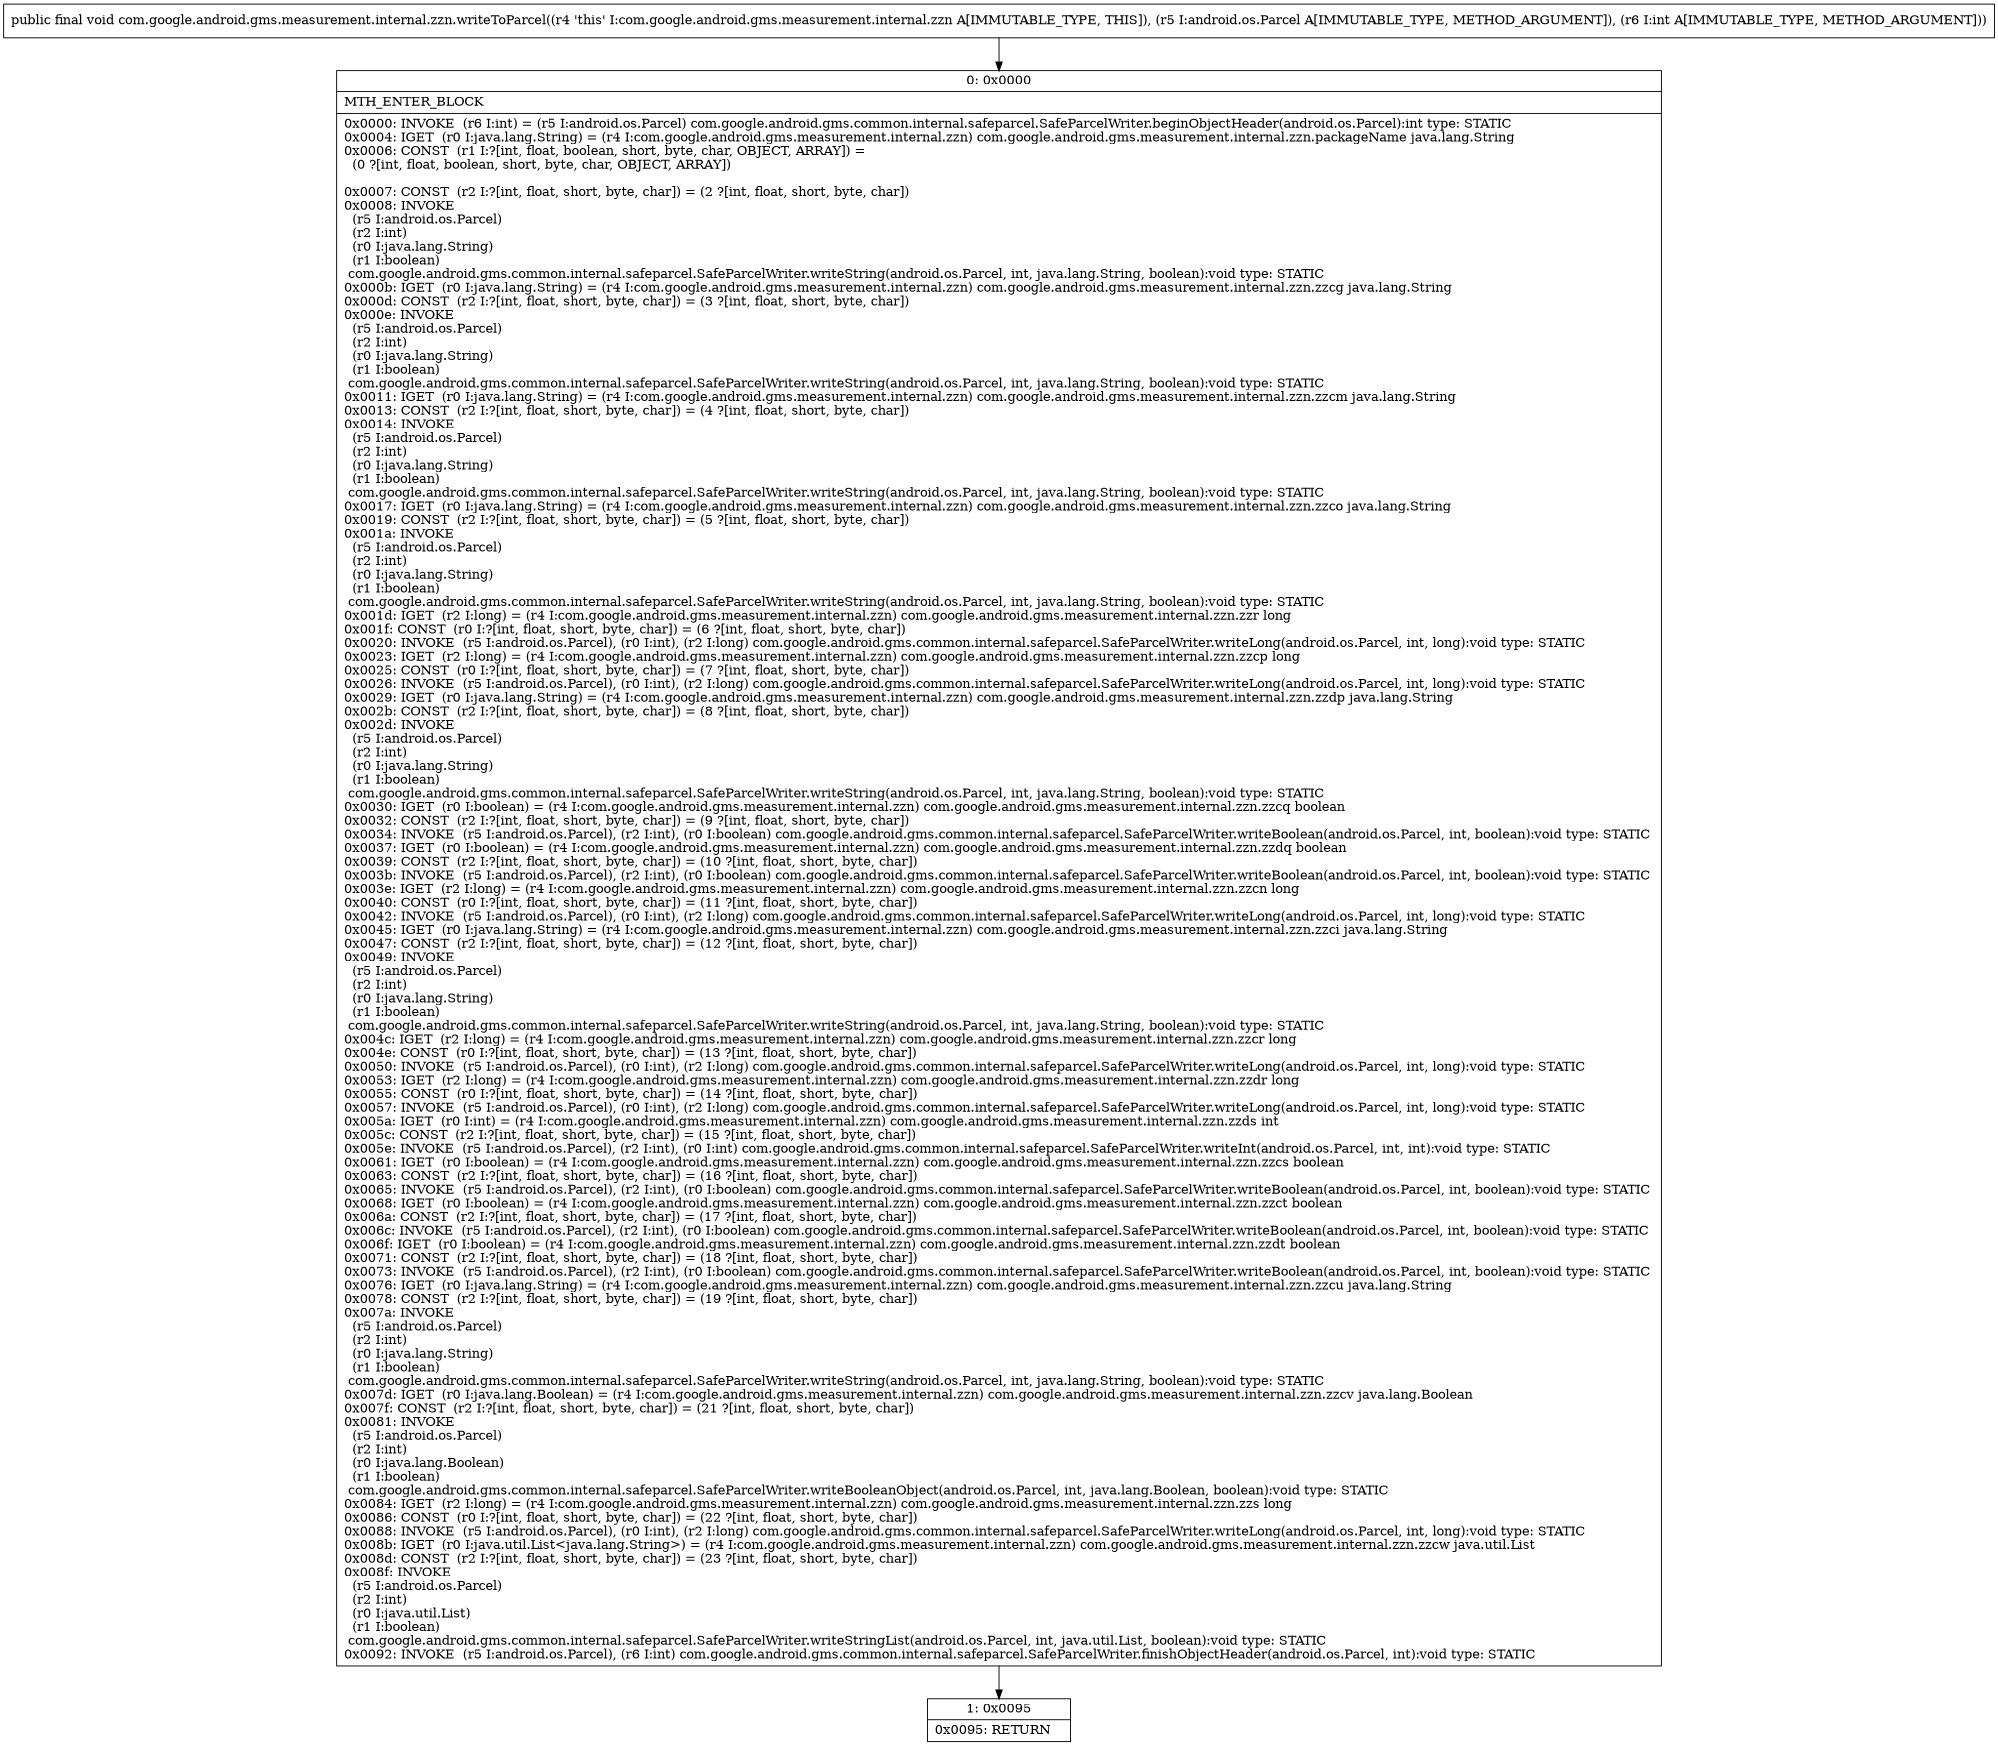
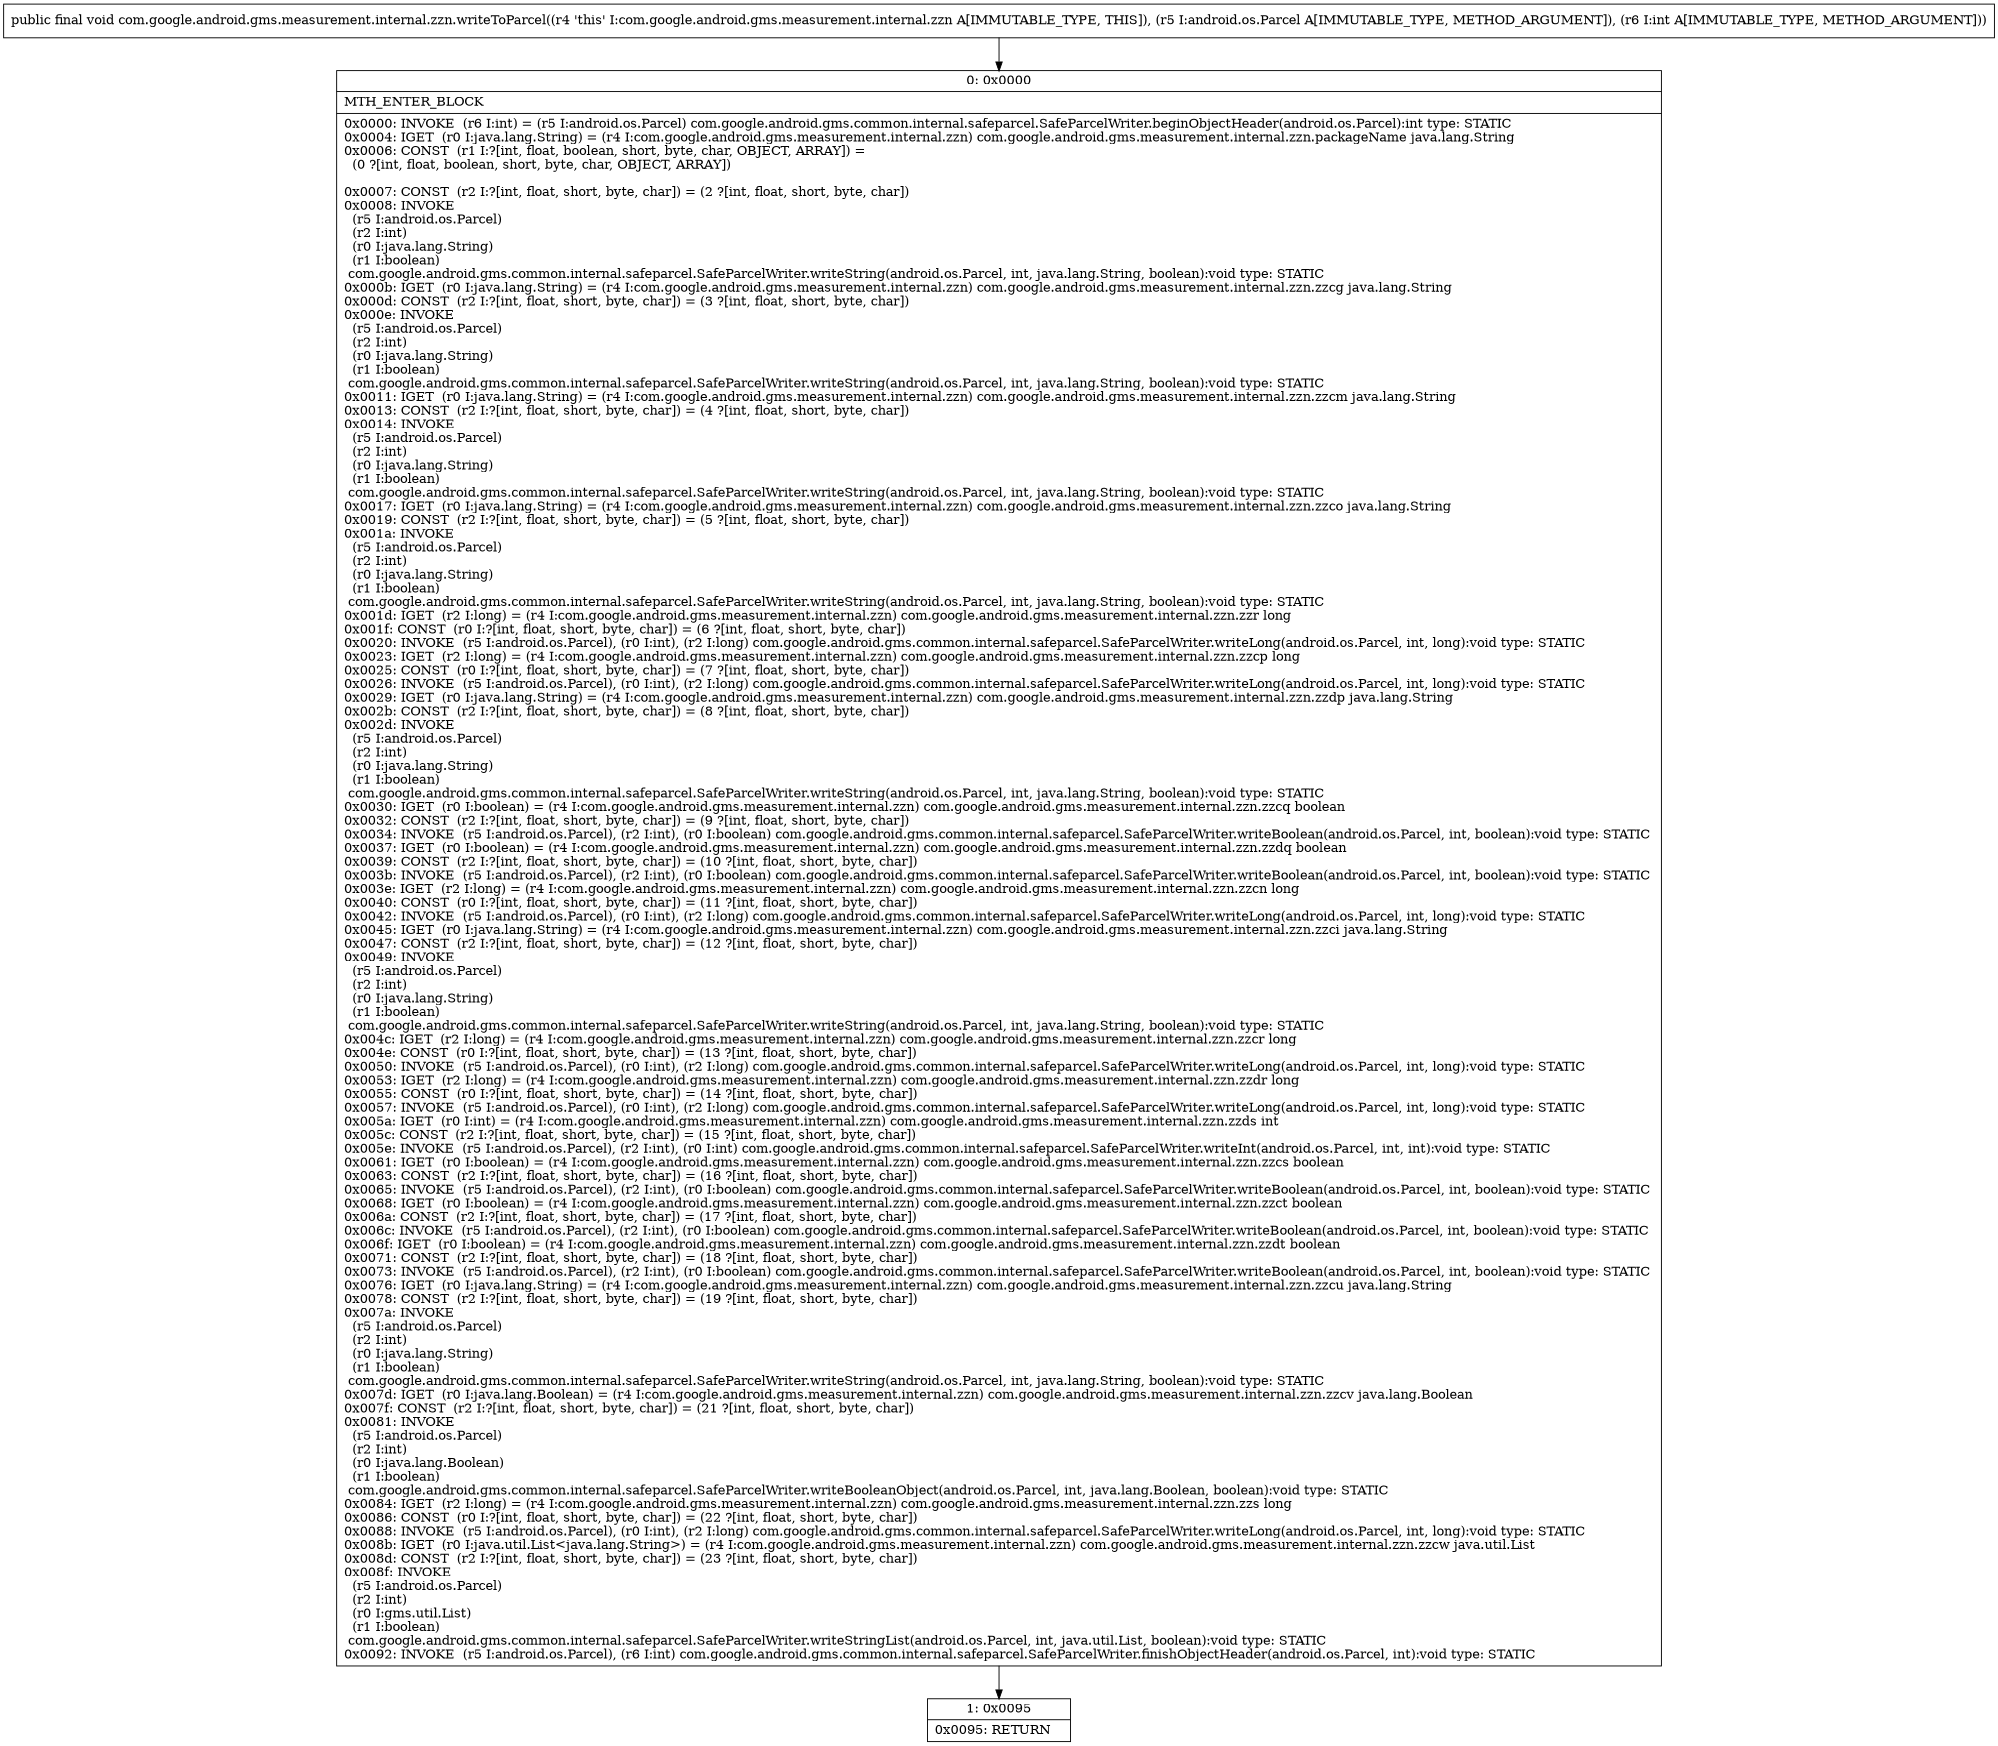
(407, 1614) -> (408, 1614)
